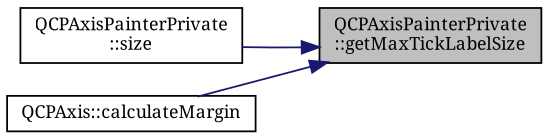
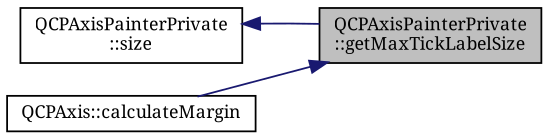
(272, 47) -> (290, 24)
